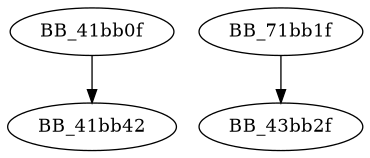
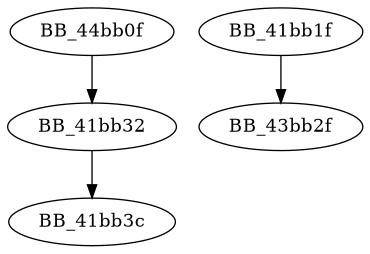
(92, 32) -> (92, 32)
(281, 32) -> (281, 32)
(92, 127) -> (92, 127)
none -> (92, 222)
